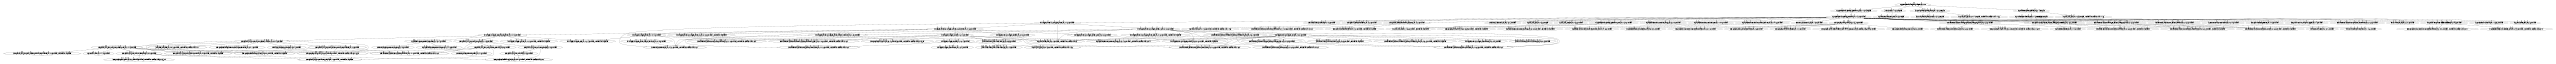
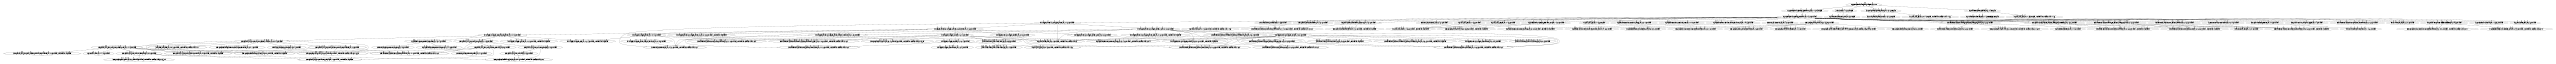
none -> (1469, 23)
